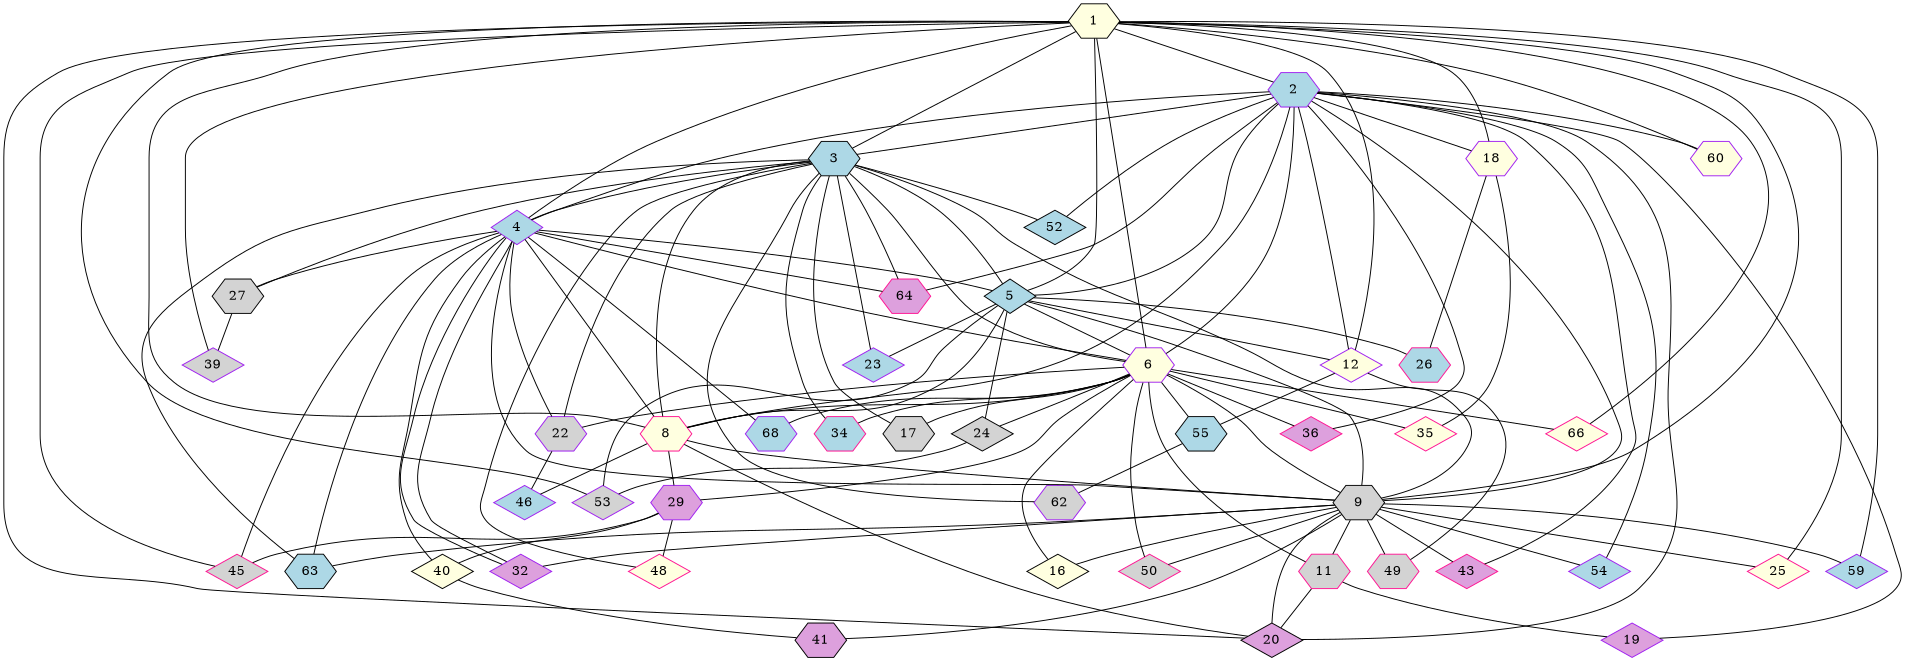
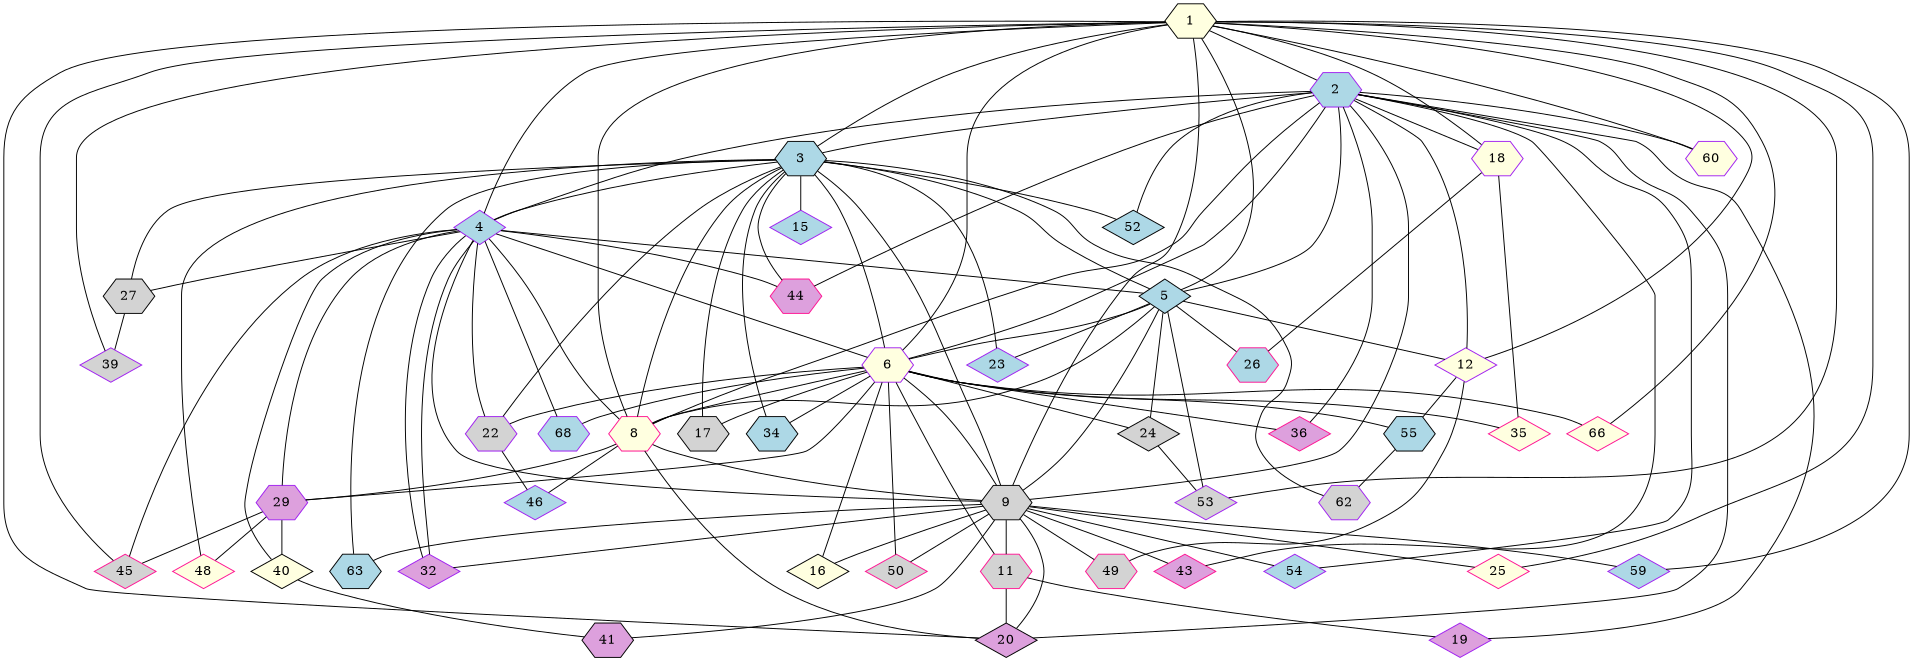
none -> (801, 227)
(905, 296) -> (796, 296)
(375, 373) -> (322, 320)
(840, 434) -> (772, 434)
